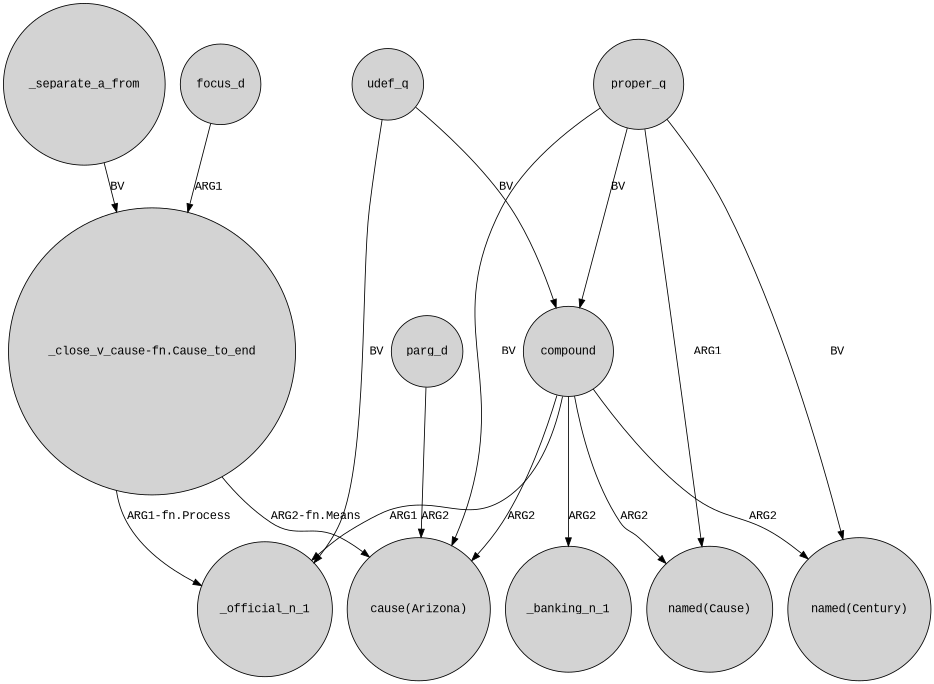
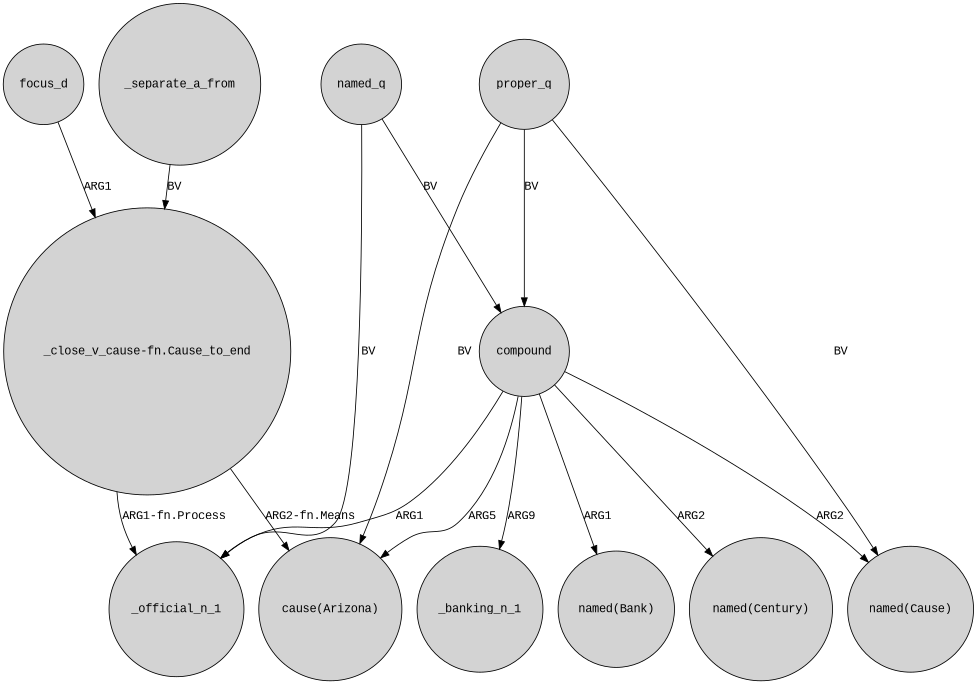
(388, 84) -> (361, 84)
(773, 317) -> none
(427, 351) -> none
(708, 351) -> (841, 351)
(522, 516) -> (483, 516)
(583, 516) -> (522, 516)
none -> (616, 609)
